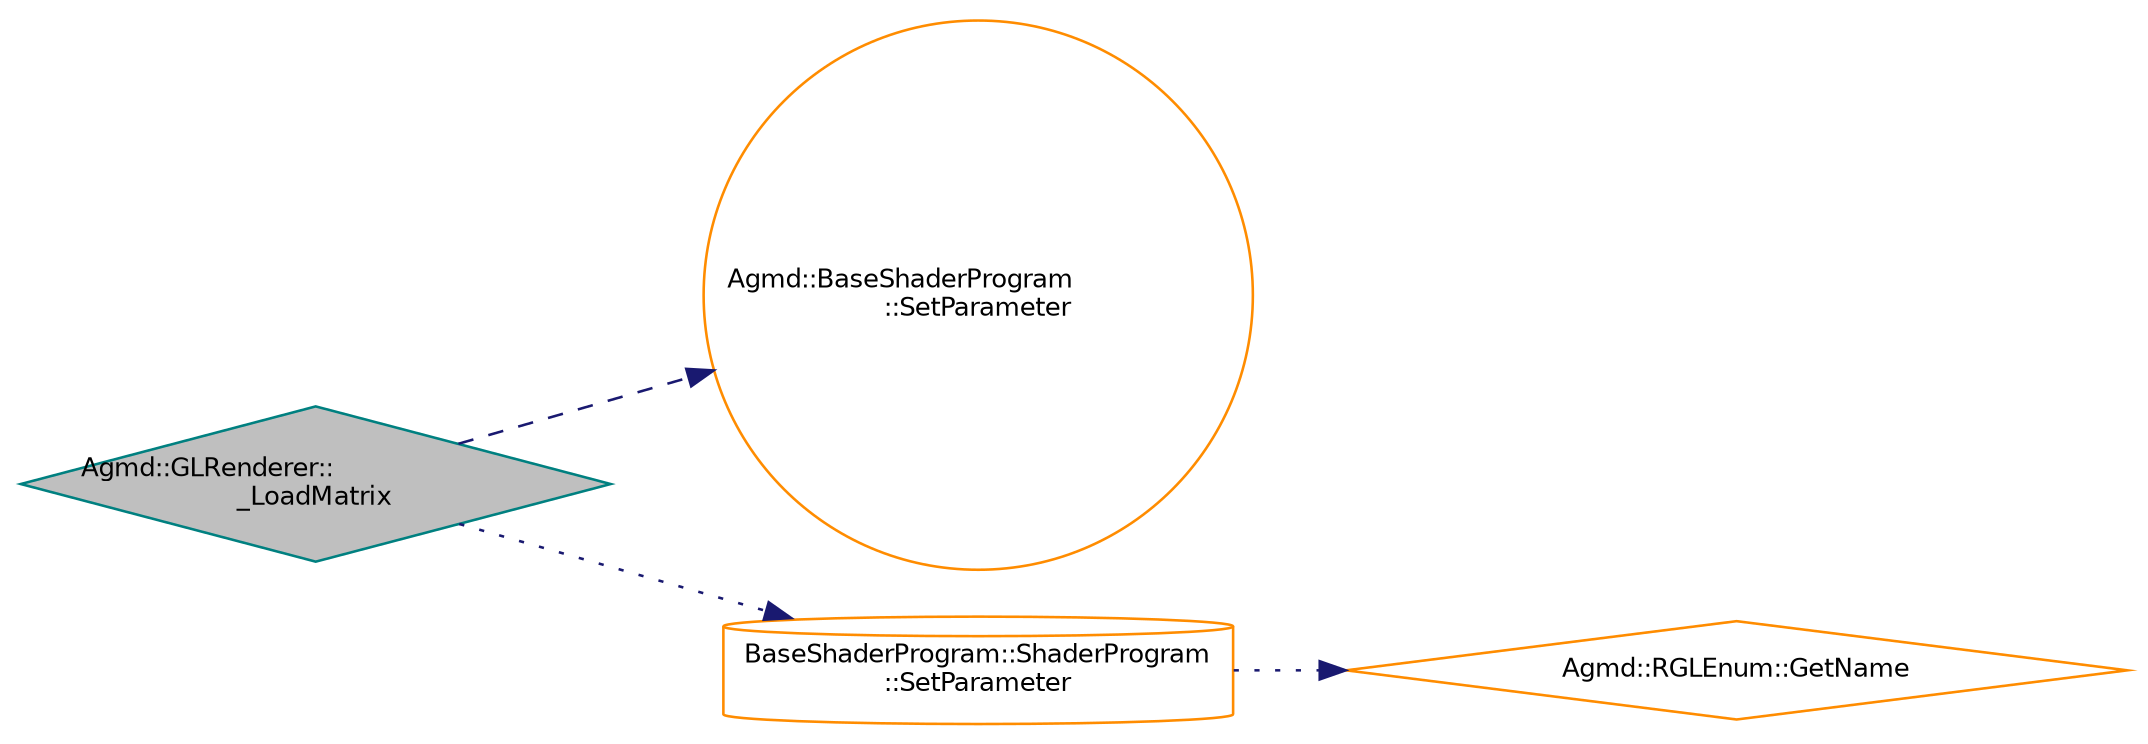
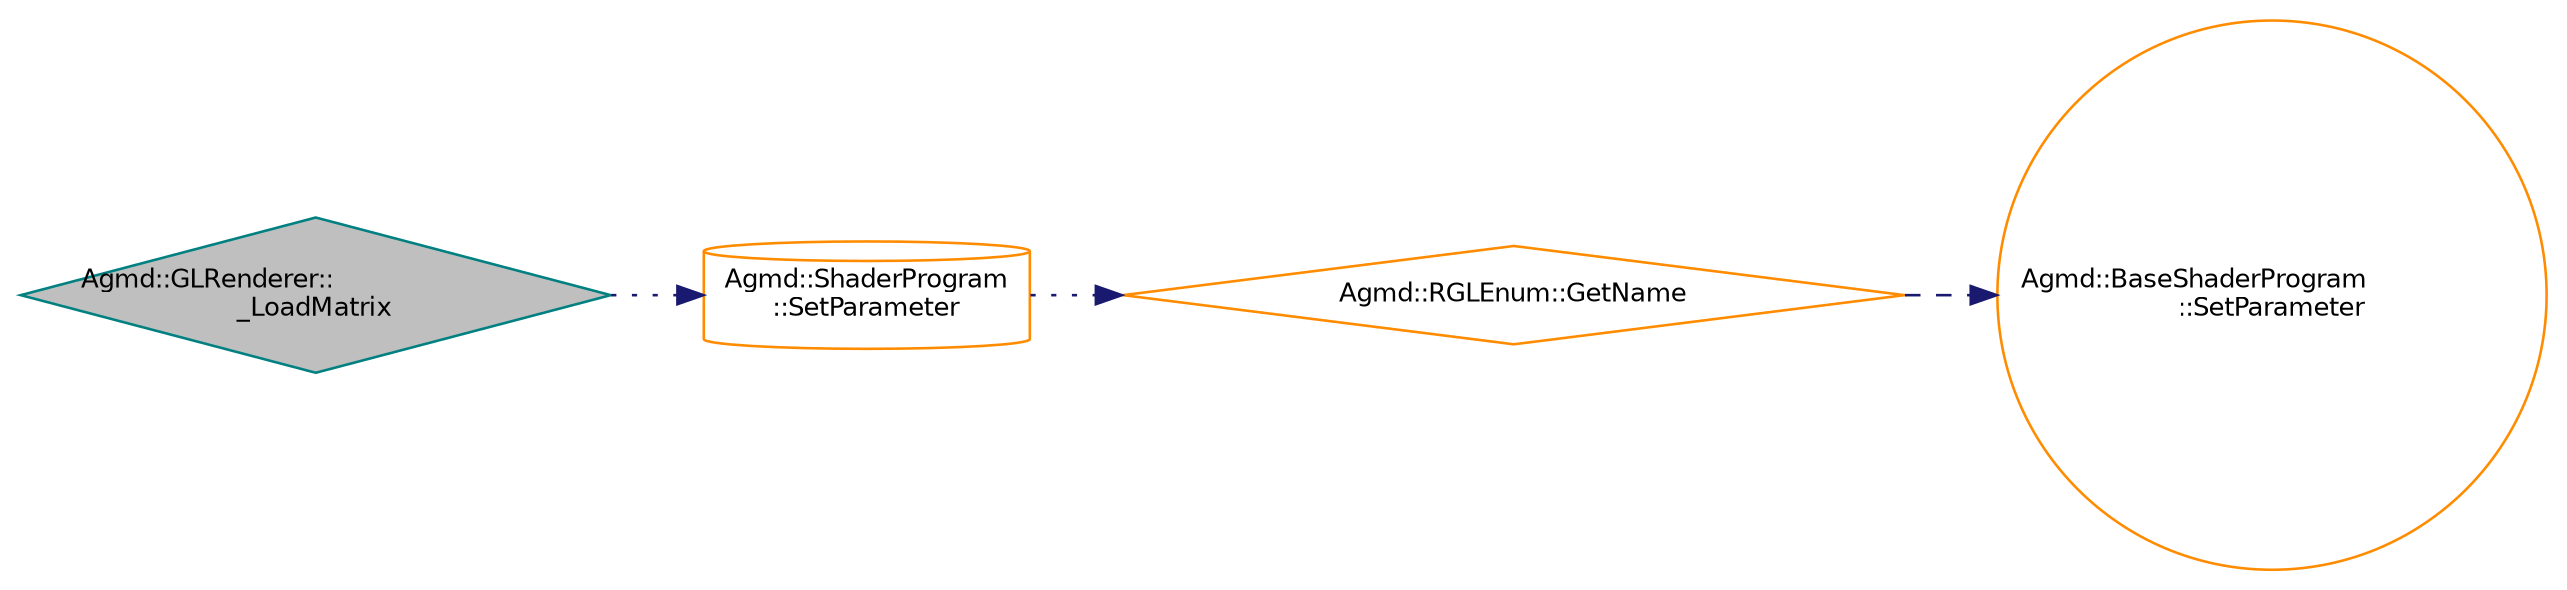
(573, 411) -> (1938, 295)
(978, 670) -> (867, 295)
